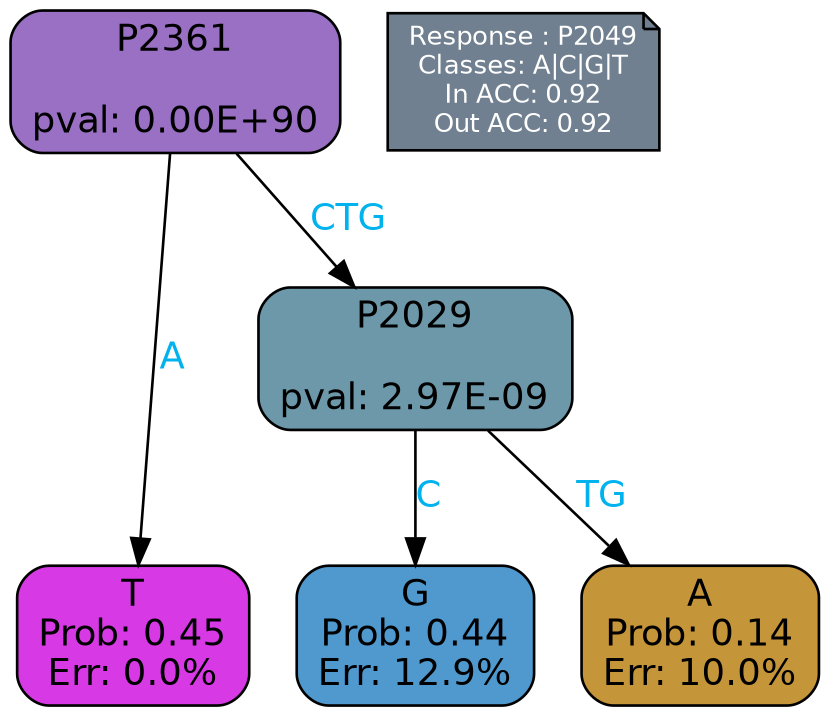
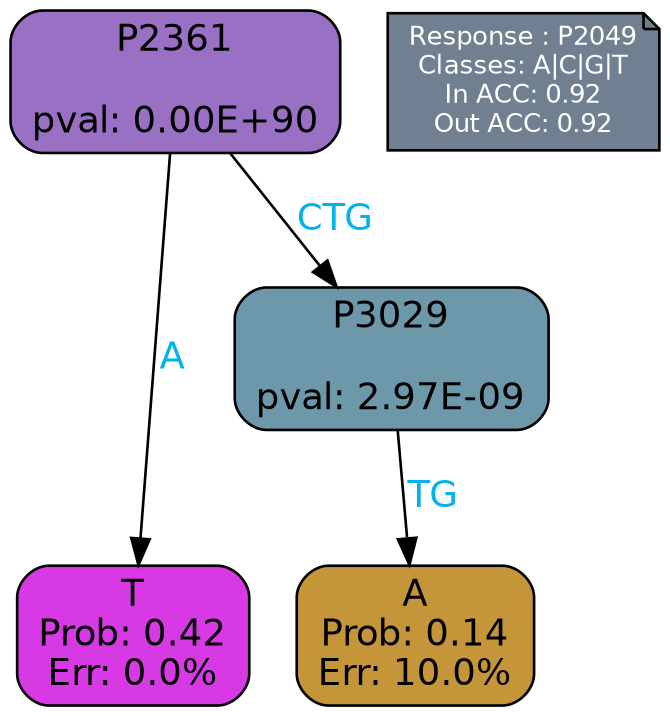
(415, 359) -> (392, 359)
(133, 636) -> (133, 636)
(415, 636) -> none
